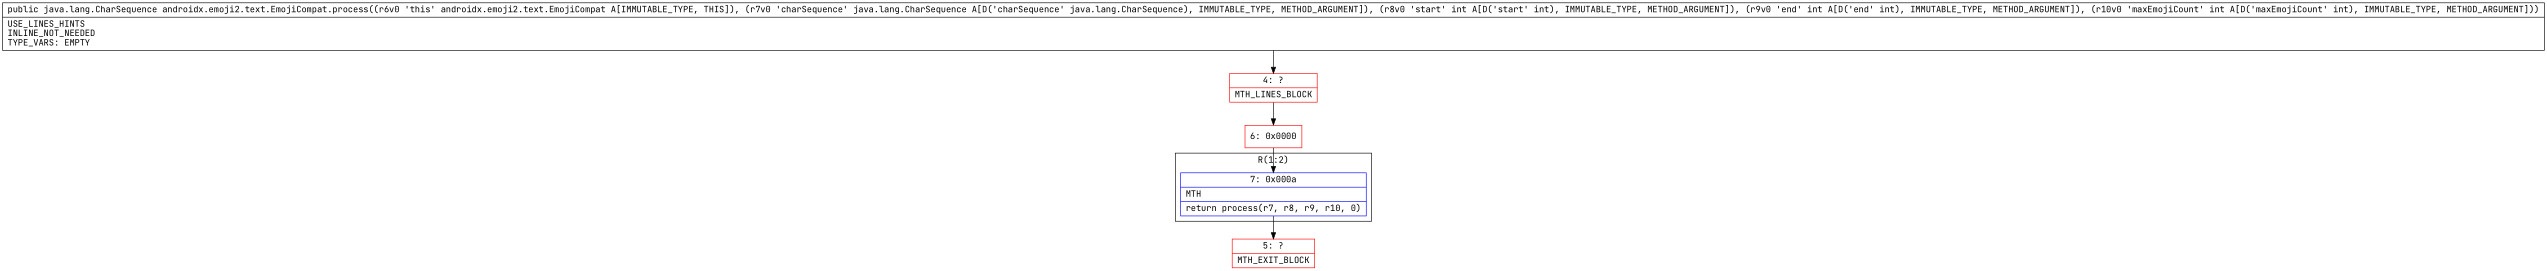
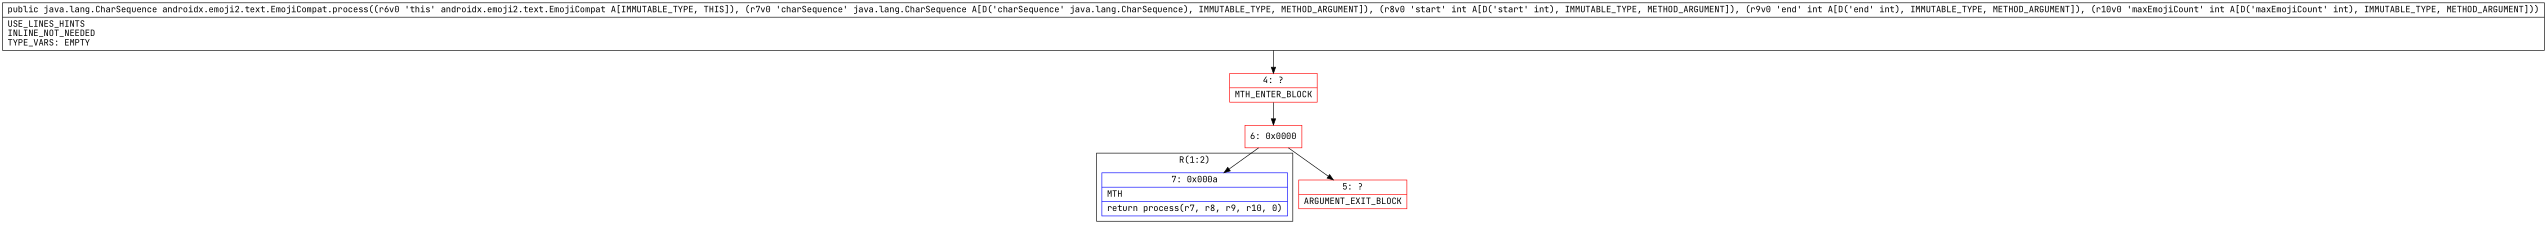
(1273, 95) -> (1273, 95)
(1273, 225) -> (1308, 162)
(1273, 260) -> (1353, 201)
